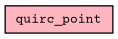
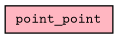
(59, 19) -> (59, 19)
